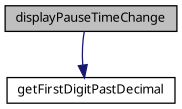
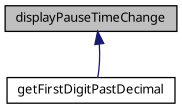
(83, 48) -> (100, 61)
